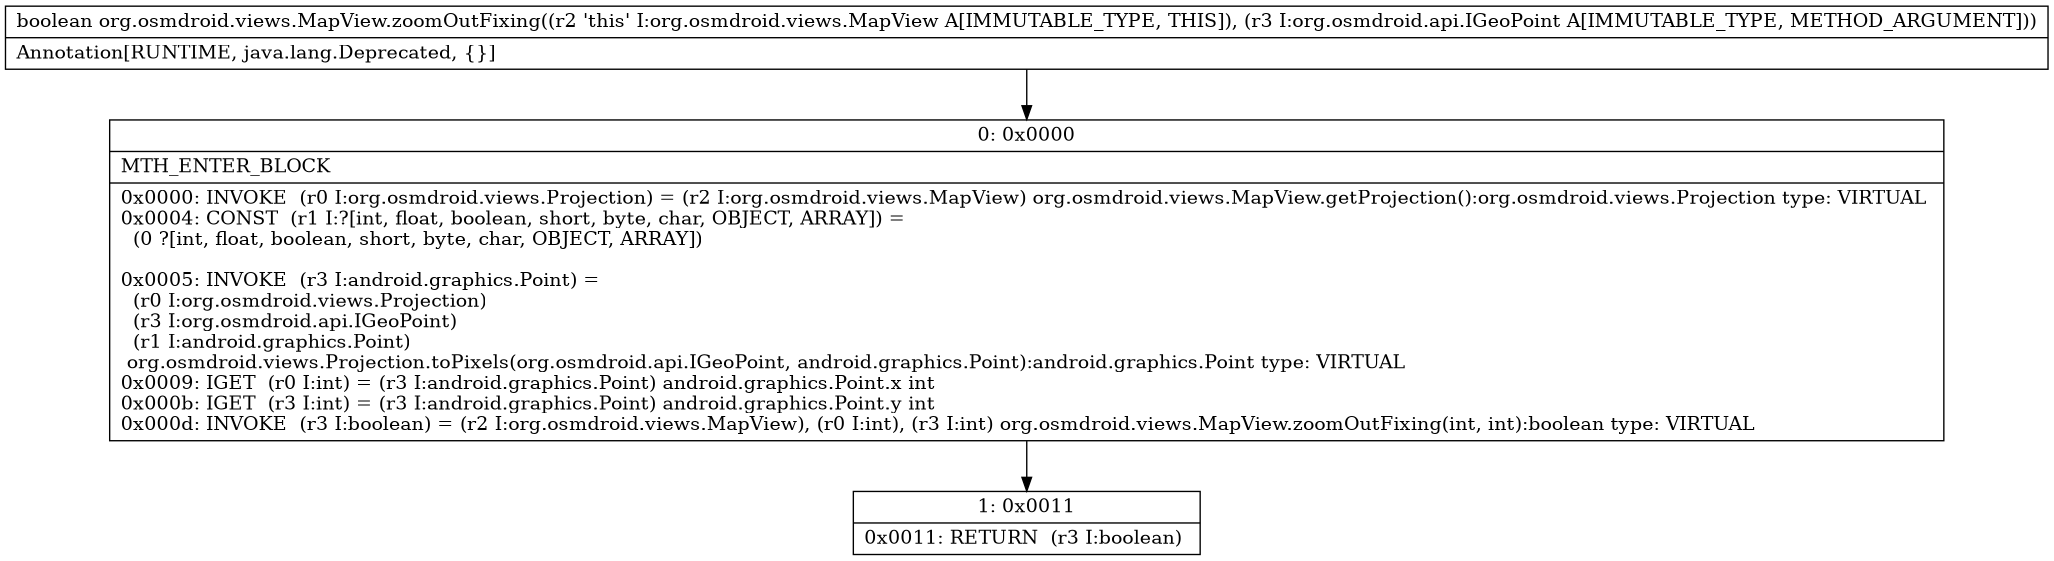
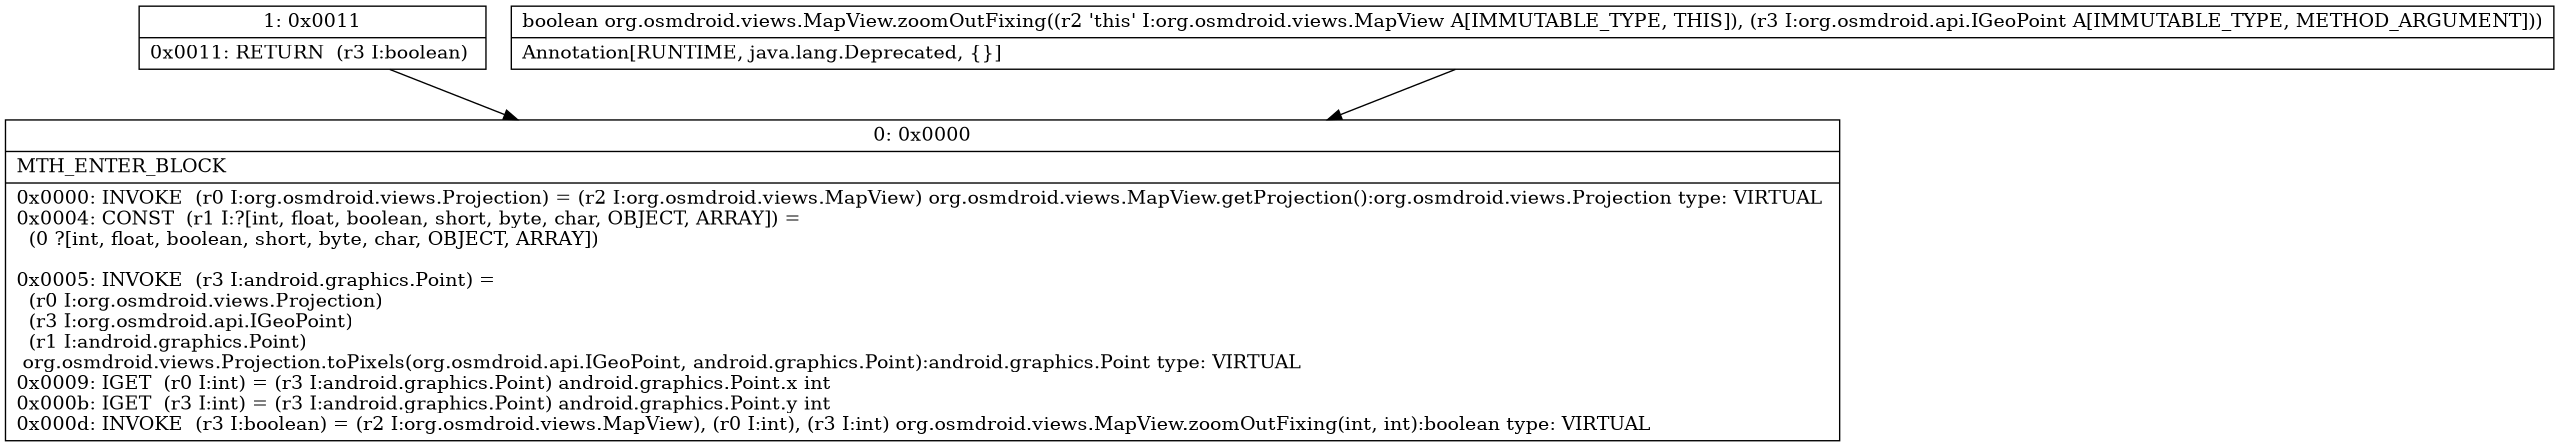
(1027, 459) -> (447, 92)
